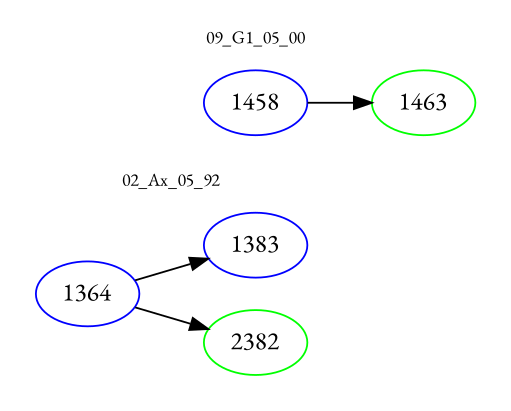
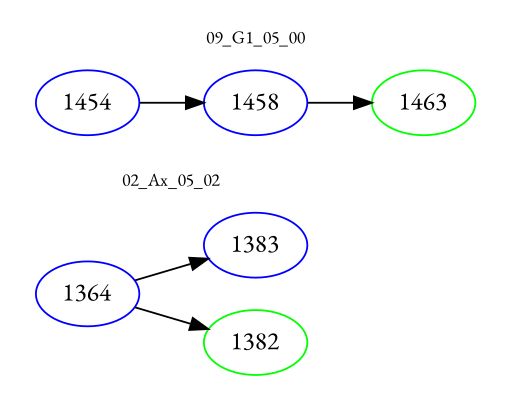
none -> (88, 103)
(172, 181) -> (172, 181)
(256, 343) -> (256, 343)
